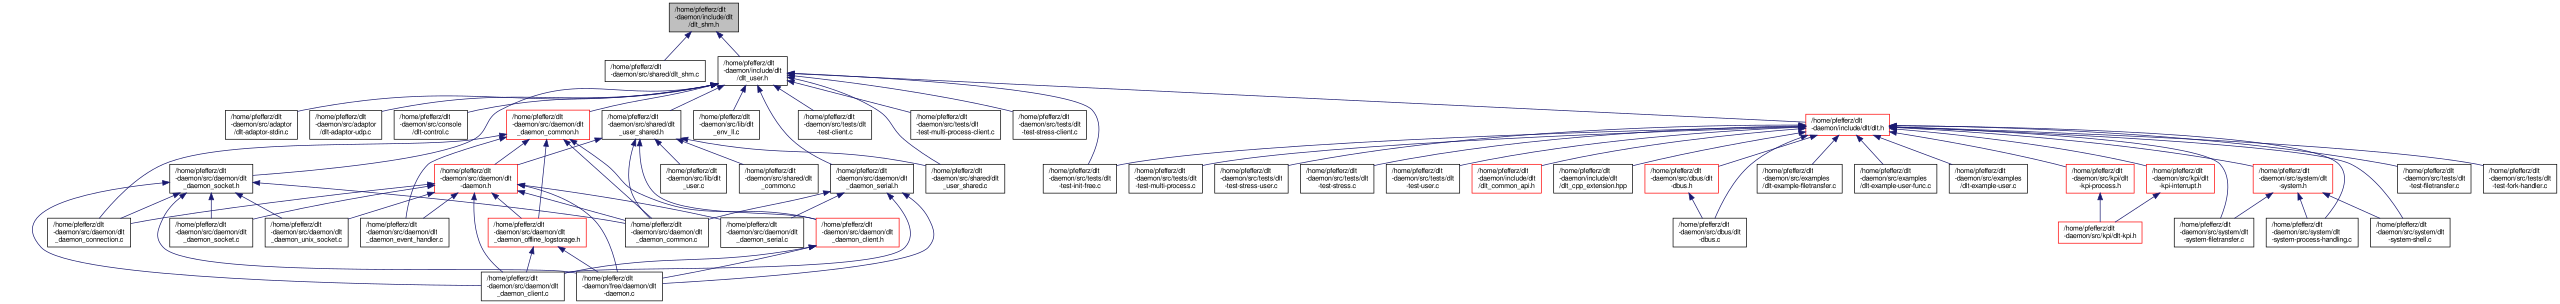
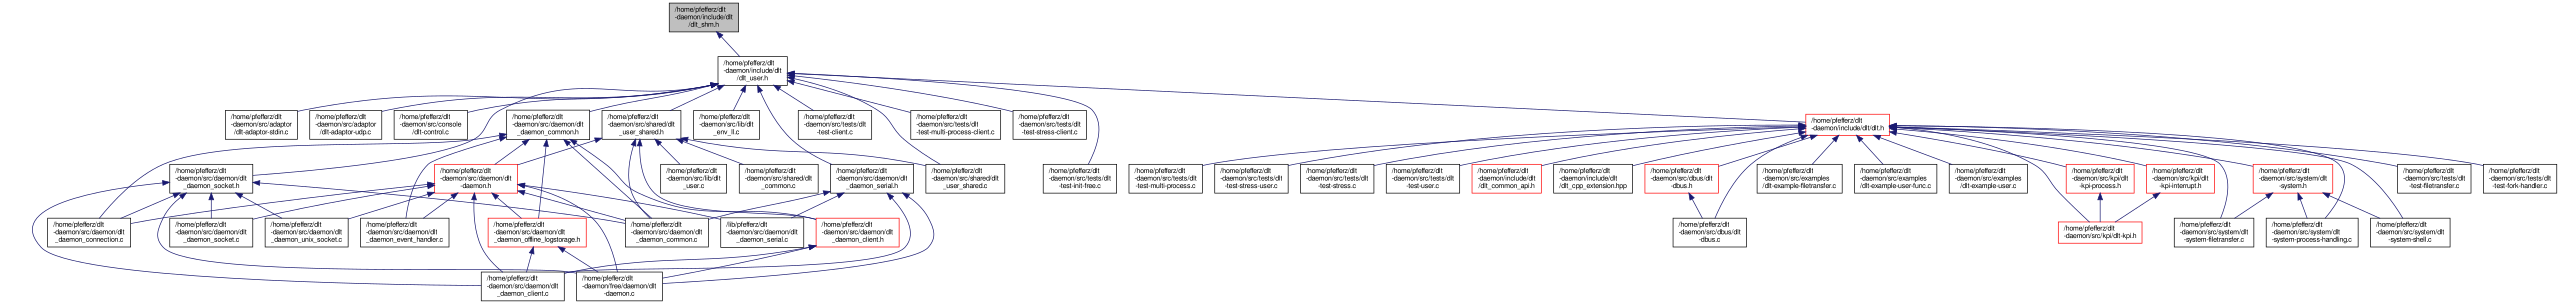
(655, 71) -> none
(548, 125) -> (548, 125)
(1423, 139) -> (1984, 144)
(762, 233) -> (762, 233)
